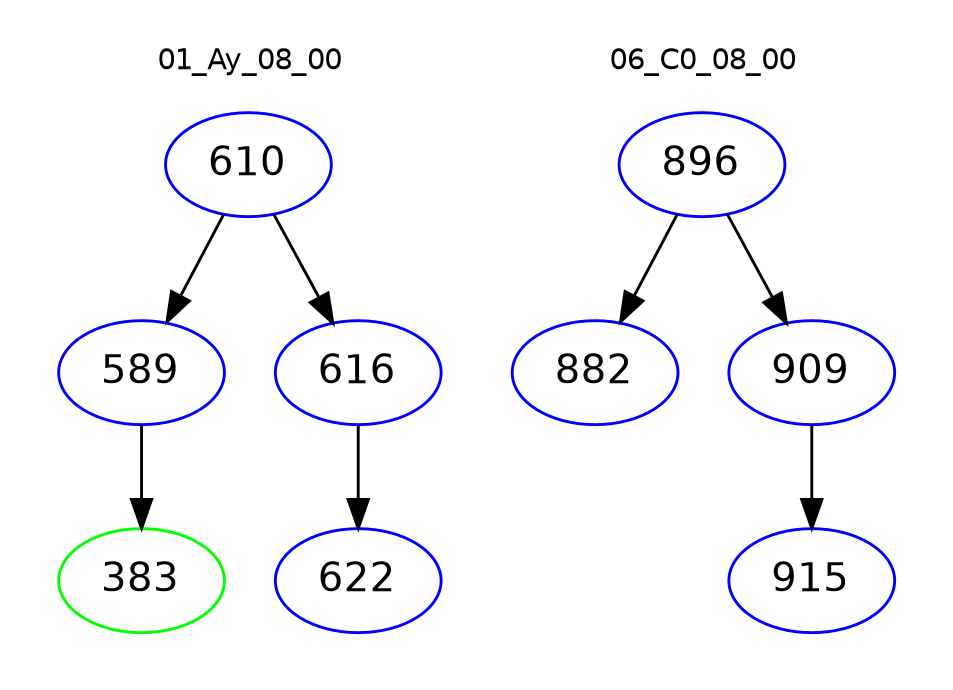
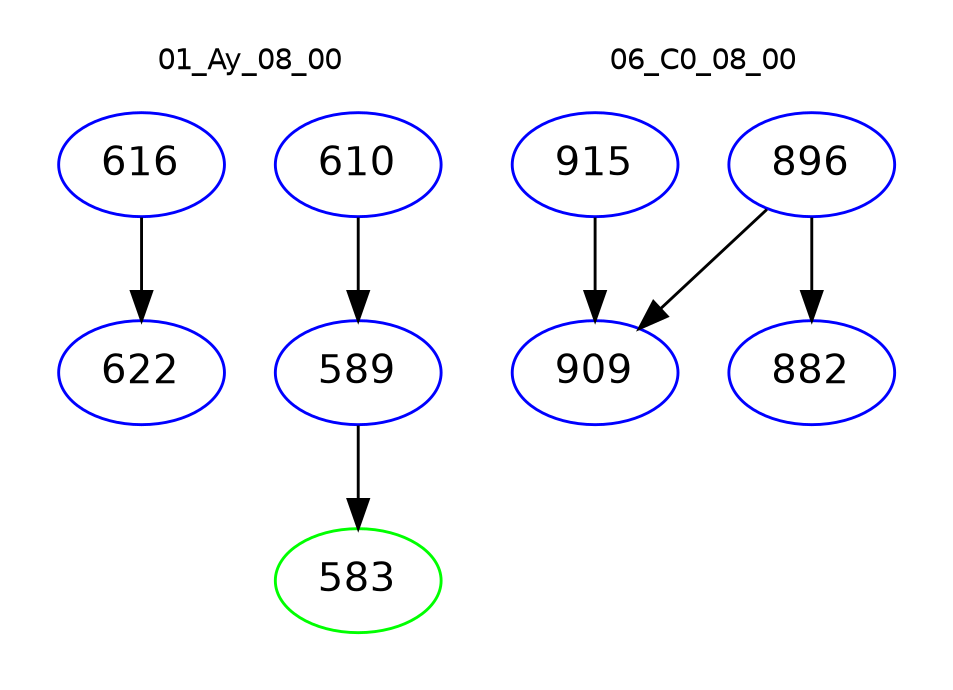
(296, 256) -> none
(812, 462) -> (595, 254)
(142, 581) -> (358, 581)
